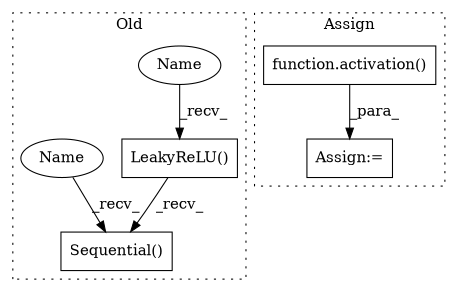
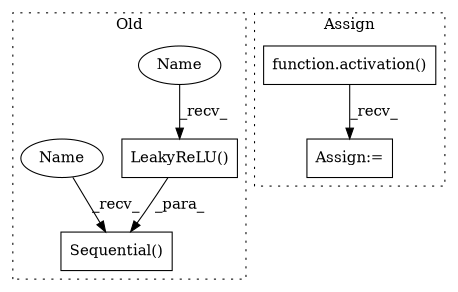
(374, 112) -> (374, 112)
(180, 205) -> (180, 205)
